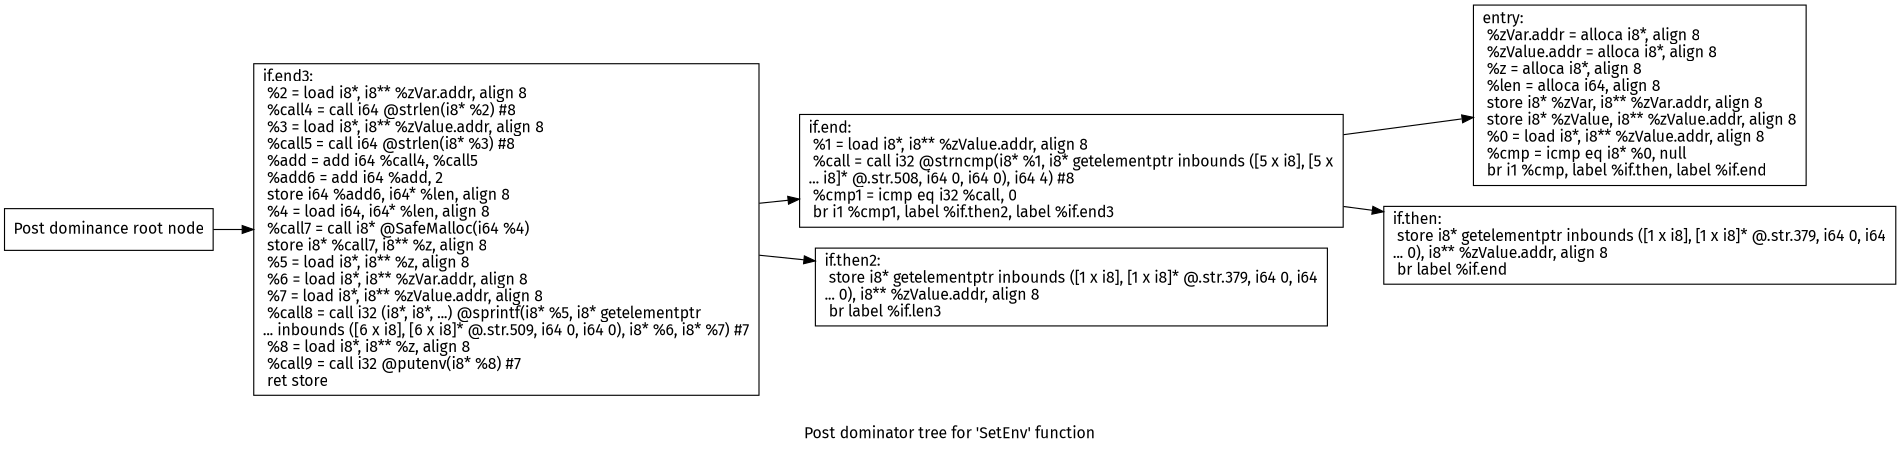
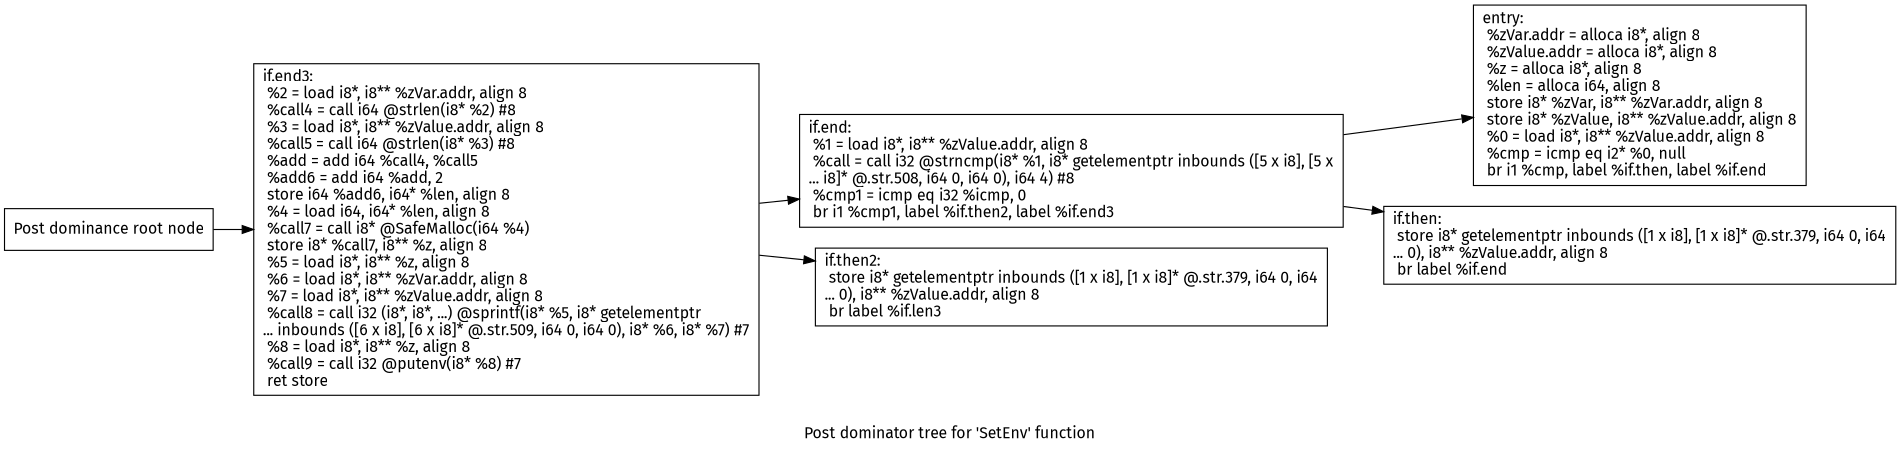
(1585, 154) -> (1585, 154)
(913, 196) -> (917, 196)
